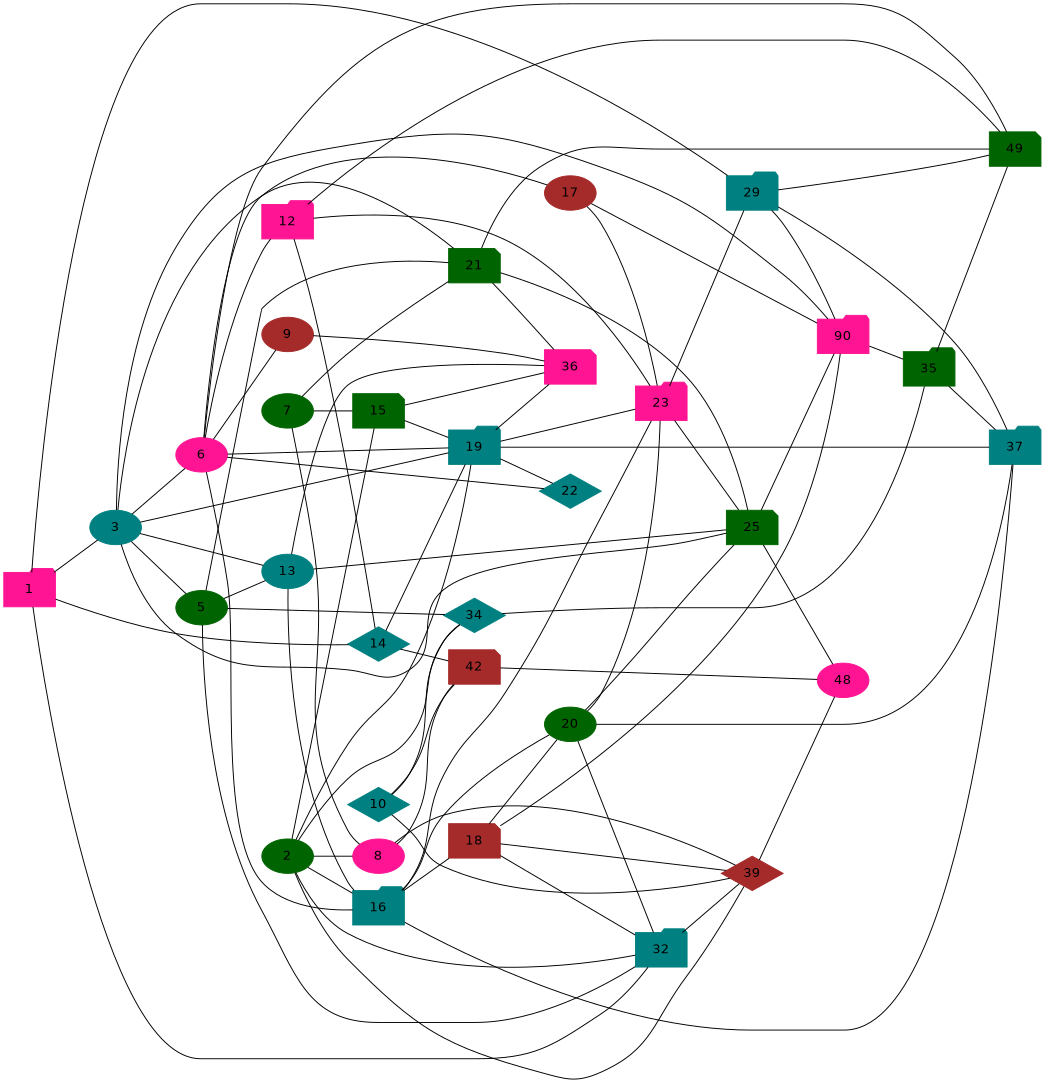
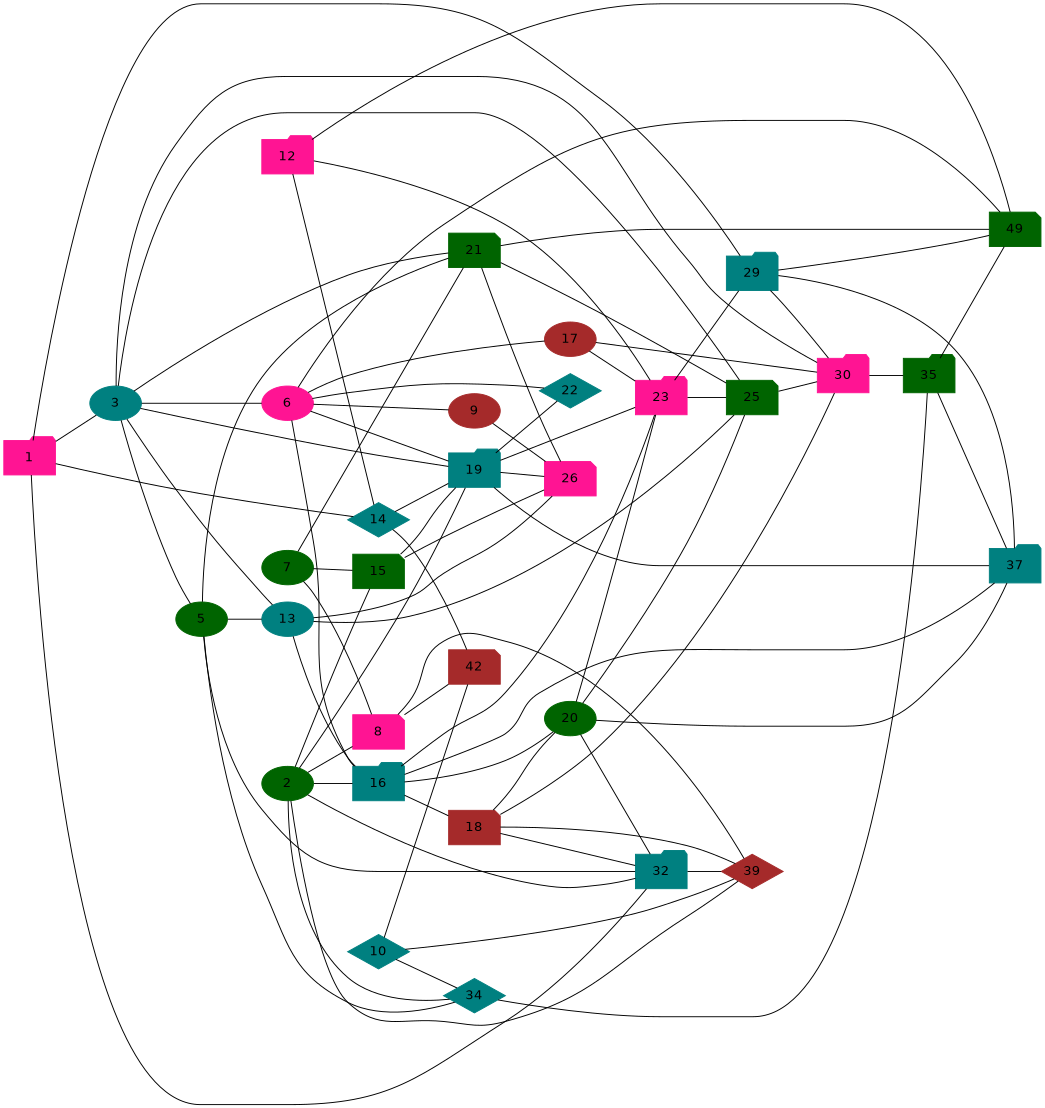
(229, 335) -> none
(843, 336) -> (843, 376)
(570, 367) -> (570, 479)
(843, 680) -> none
(379, 856) -> (379, 732)
